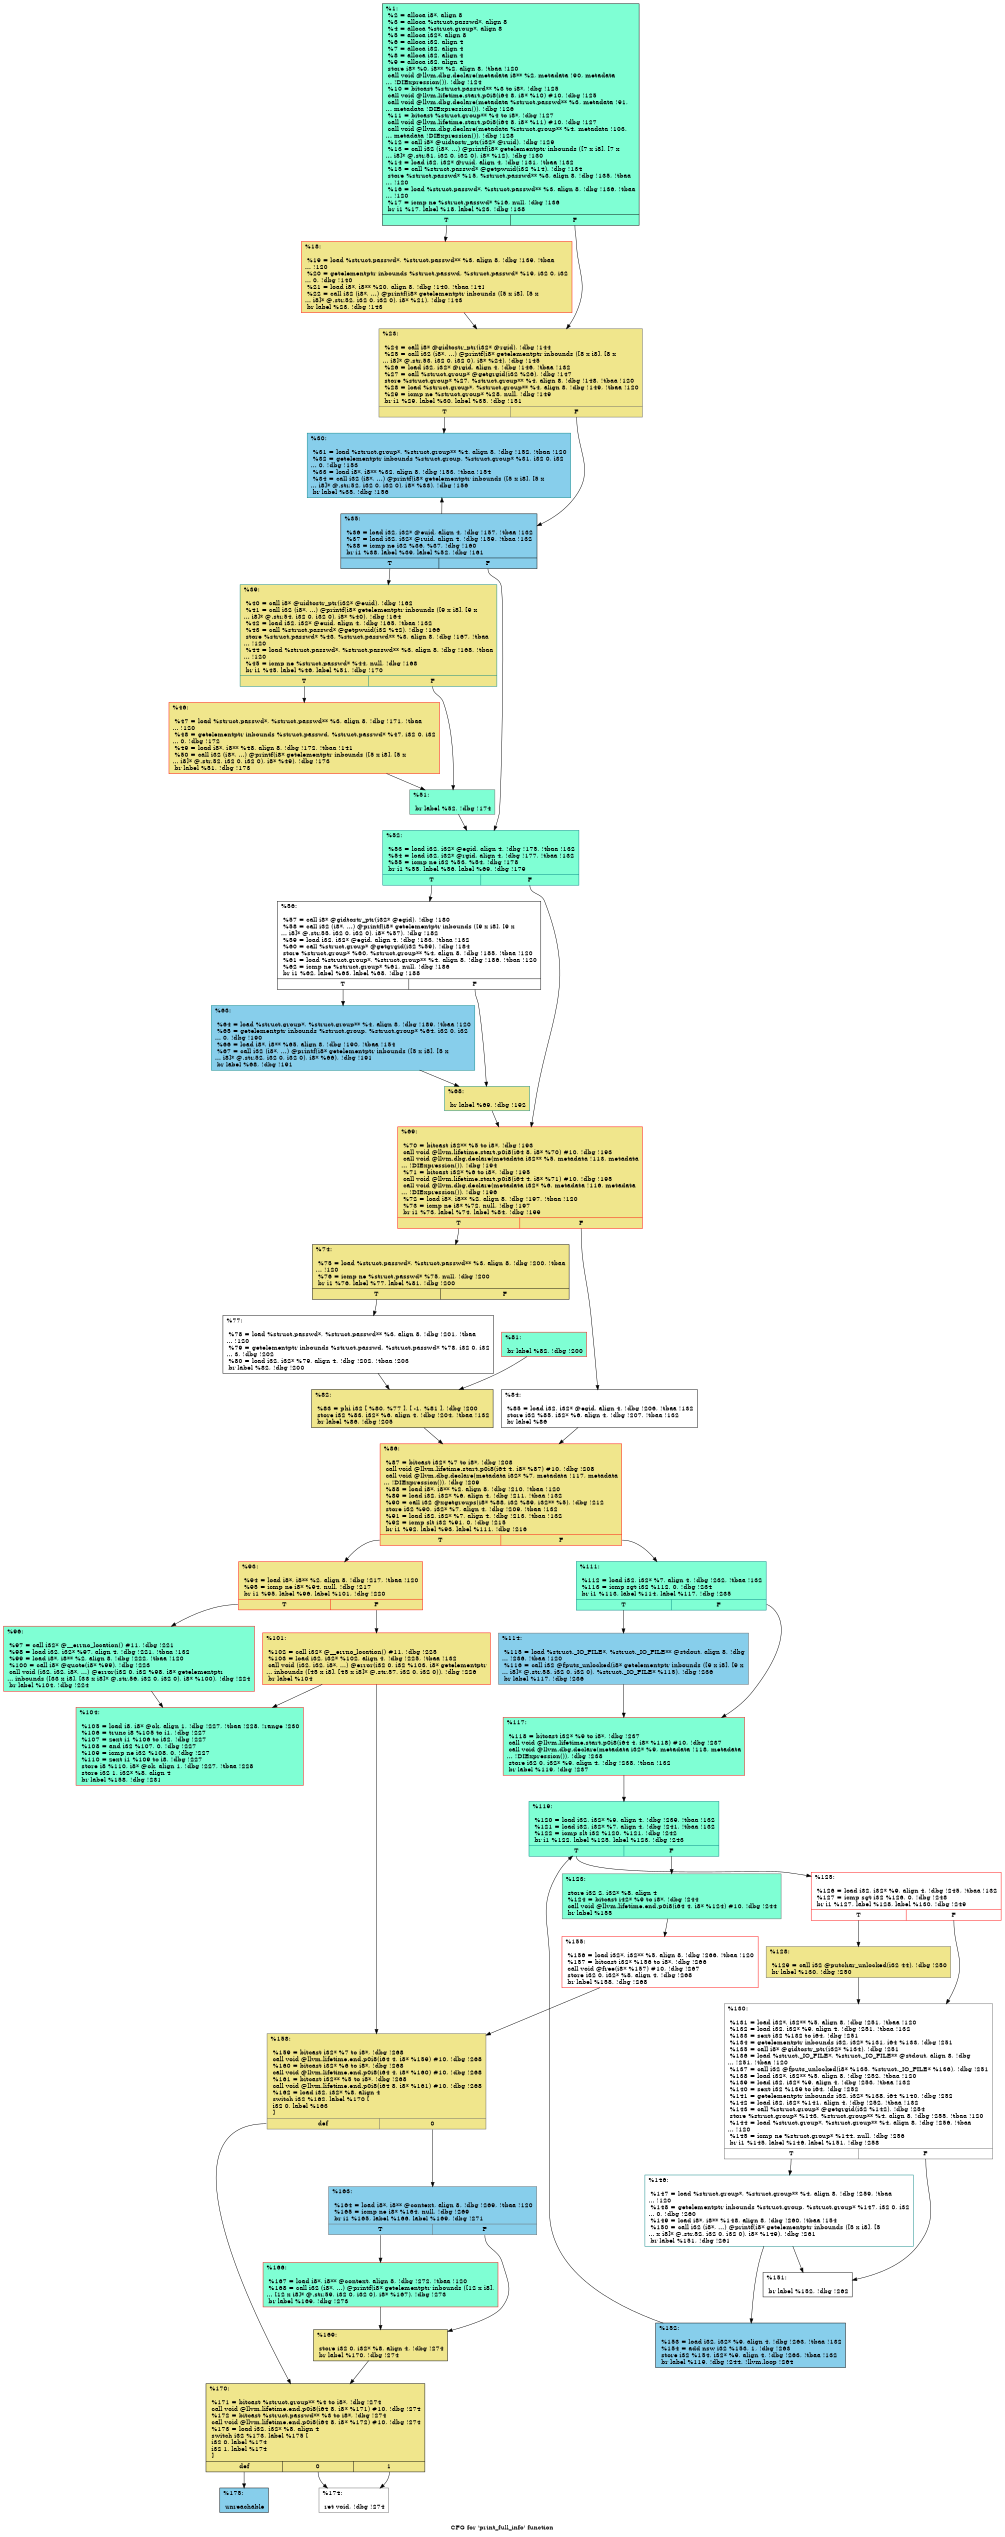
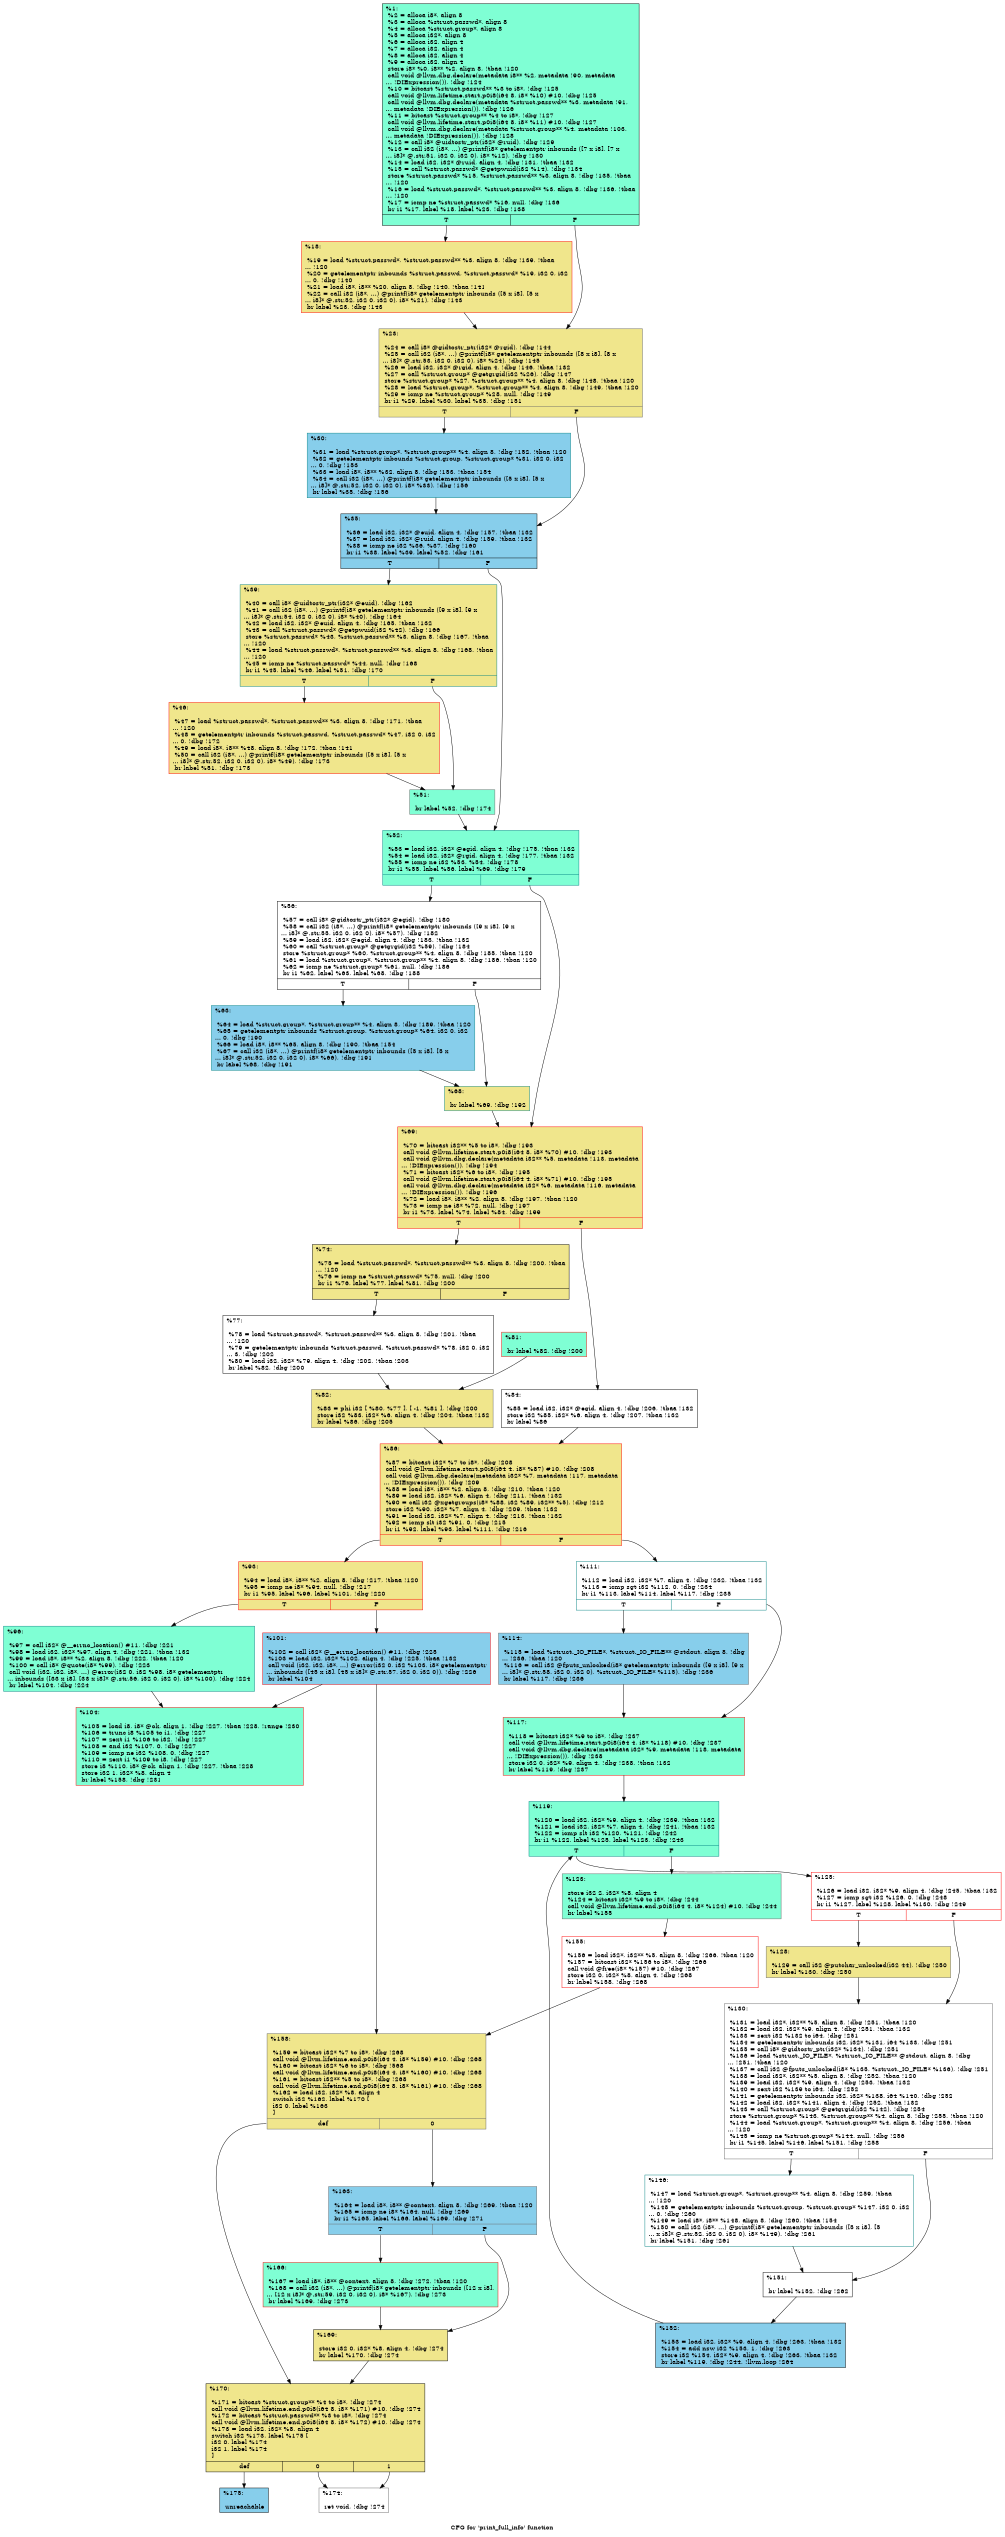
(442, 508) -> (436, 504)
(402, 1409) -> (402, 1409)
(671, 1586) -> (671, 1586)
(129, 1659) -> (129, 1659)
(377, 1659) -> (377, 1659)
(632, 1900) -> (632, 1900)
(337, 2066) -> (337, 2066)
(755, 2282) -> (785, 2308)
